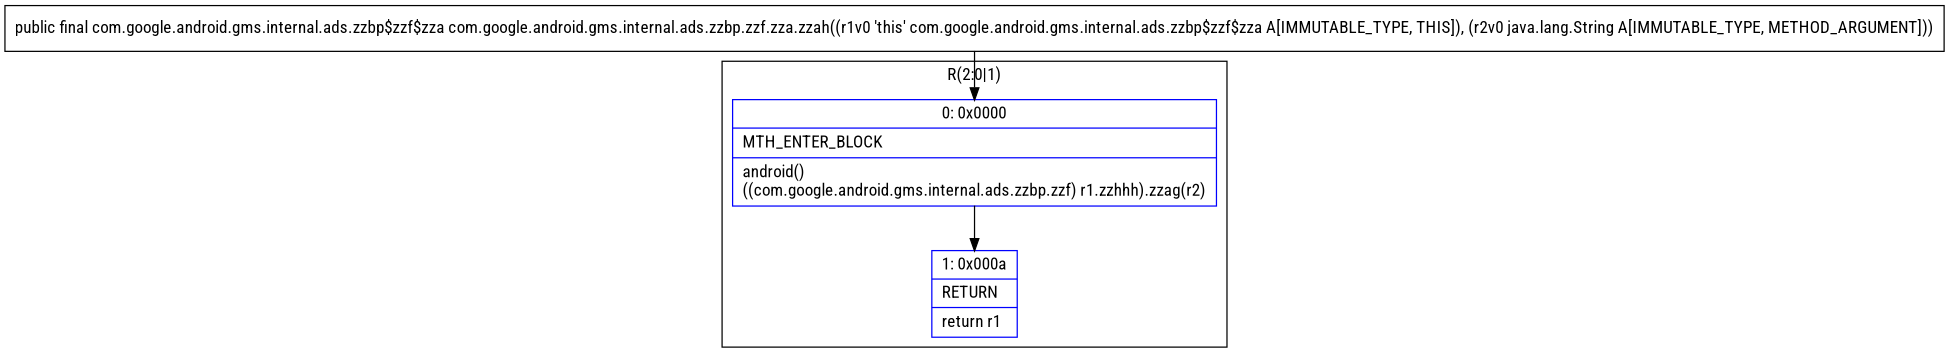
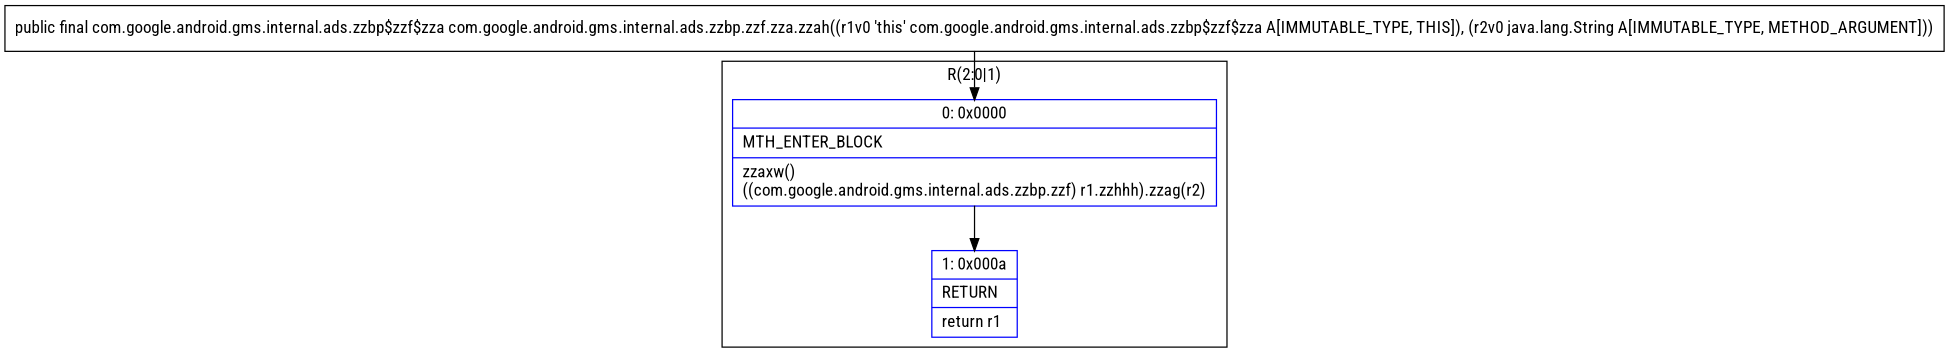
(774, 172) -> (769, 172)
